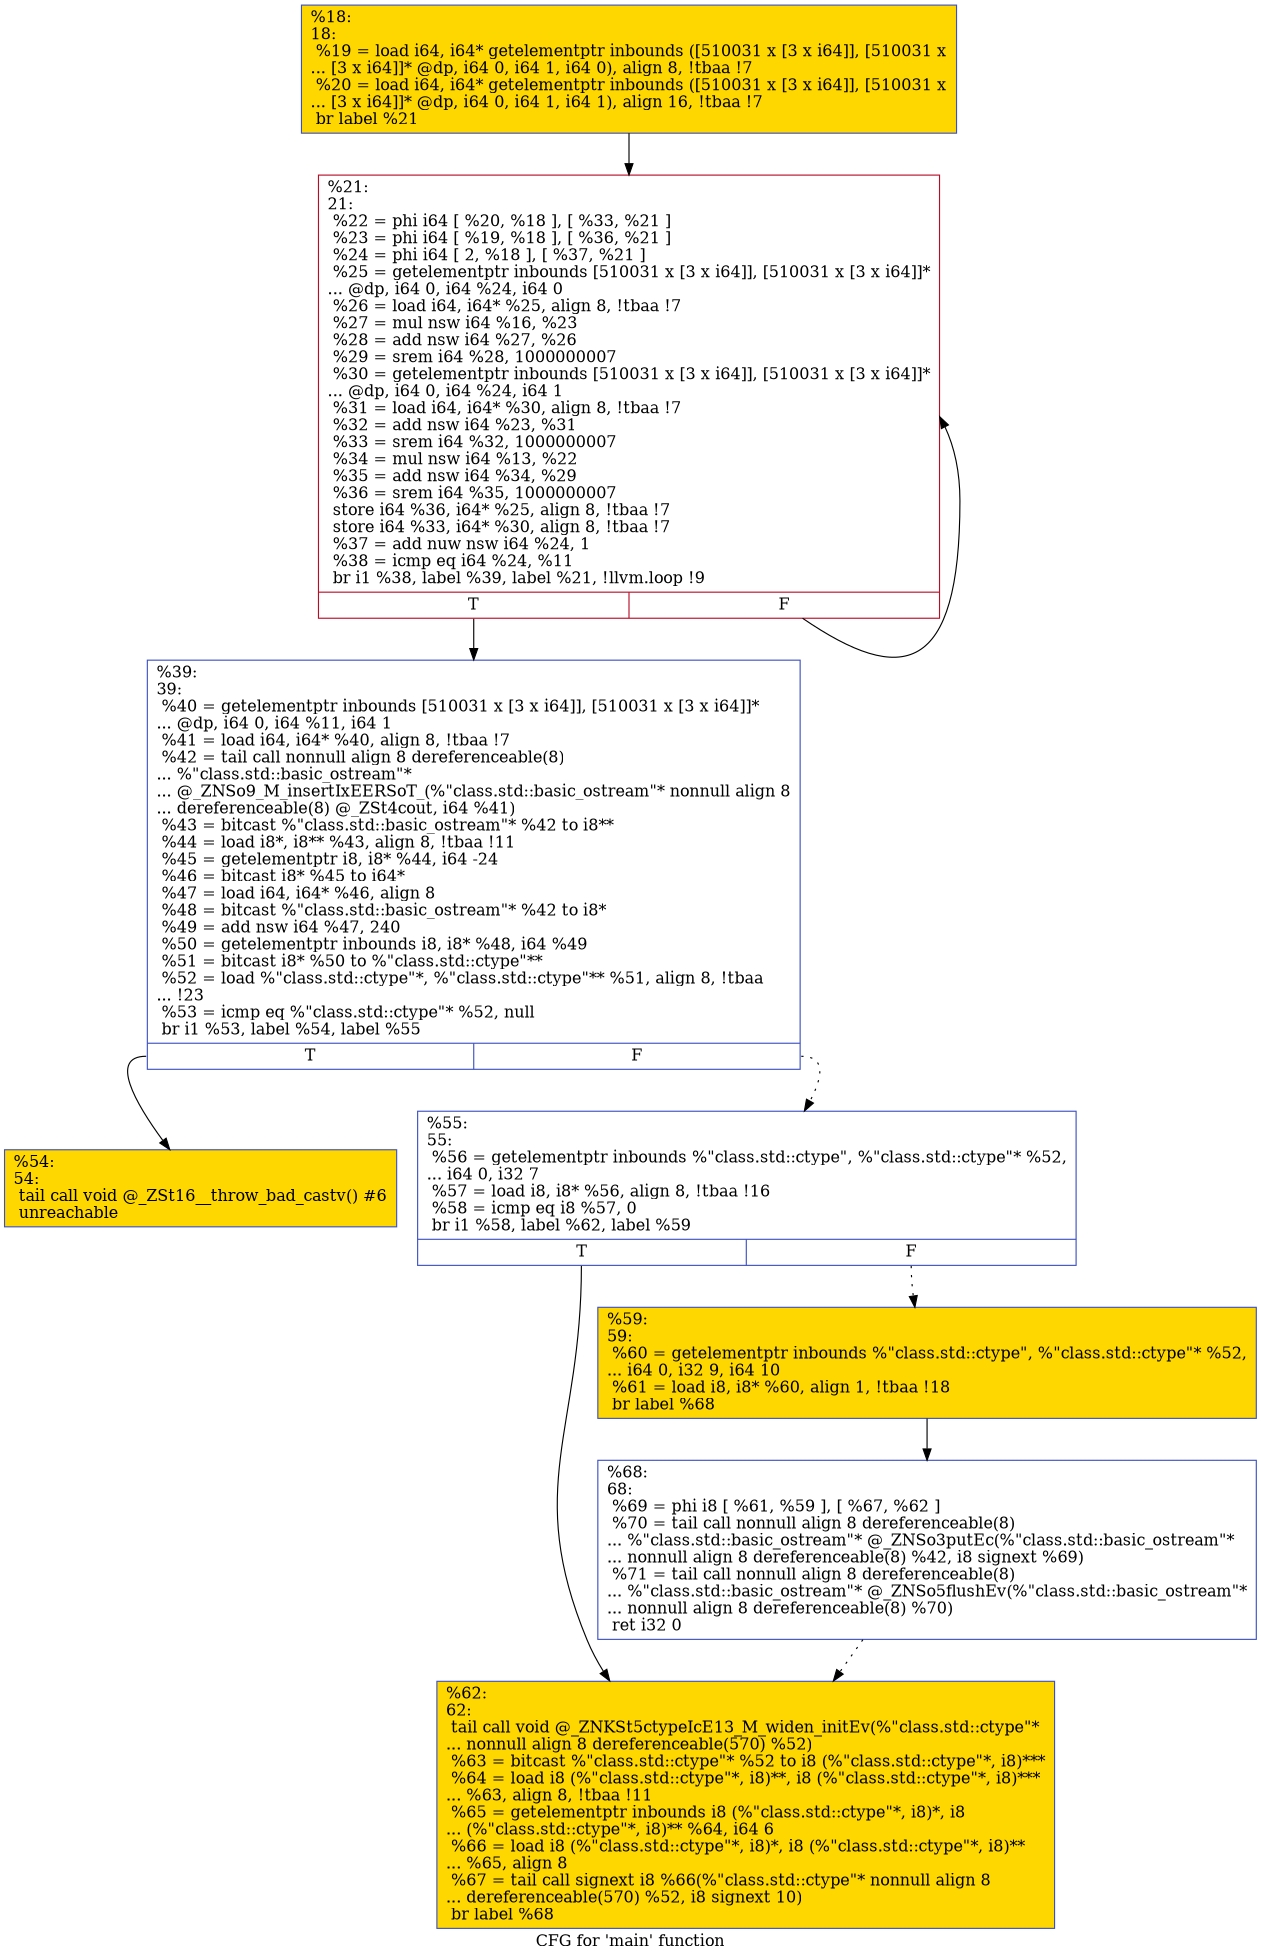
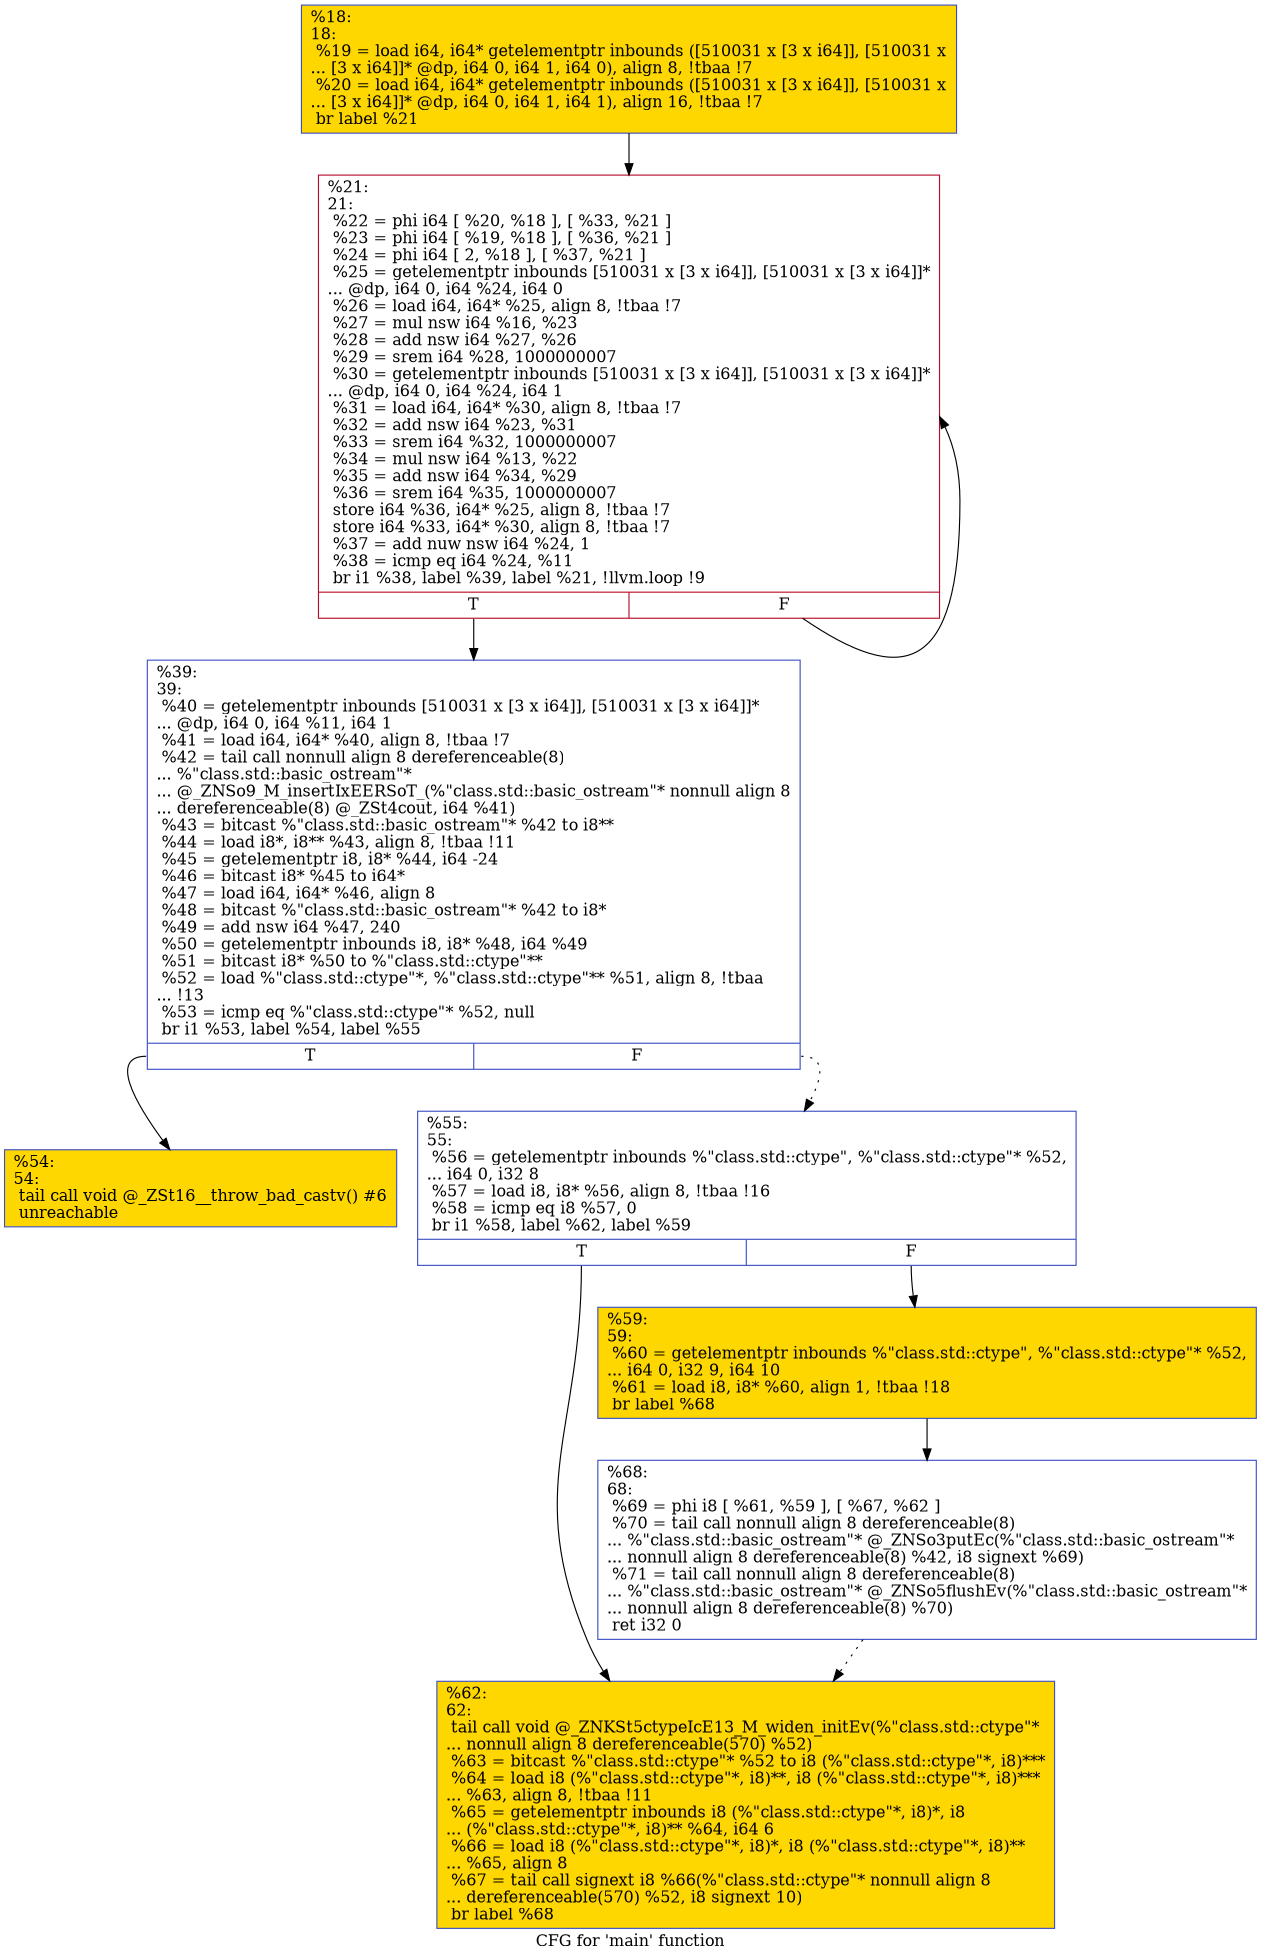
(181, 996) -> (181, 996)
(483, 1175) -> (483, 1175)
(912, 1281) -> (912, 1281)
